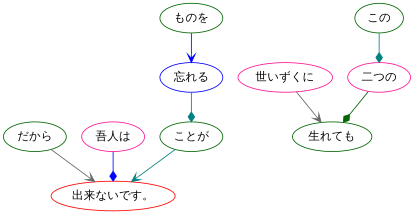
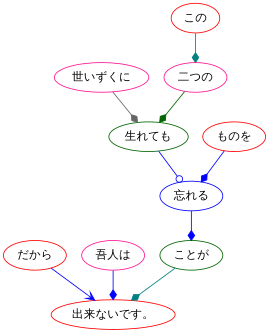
(191, 18) -> (234, 137)
(379, 18) -> (195, 18)
(191, 44) -> (216, 162)
(191, 102) -> (191, 221)
(306, 104) -> (122, 103)
(35, 137) -> (35, 255)
(69, 163) -> (69, 282)
(157, 163) -> (157, 281)
none -> (168, 164)
